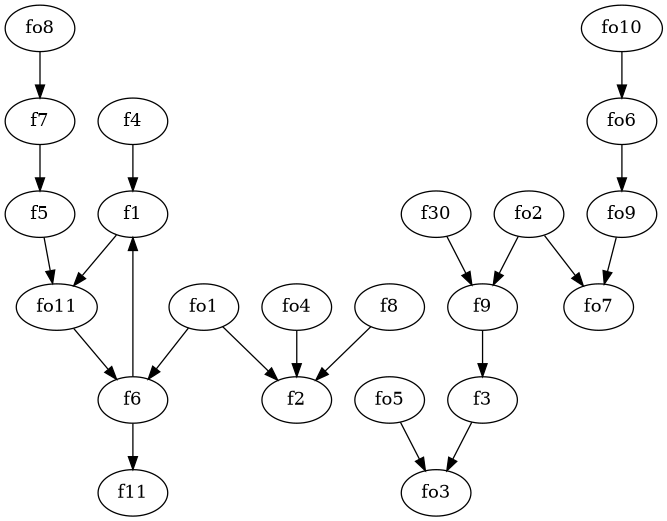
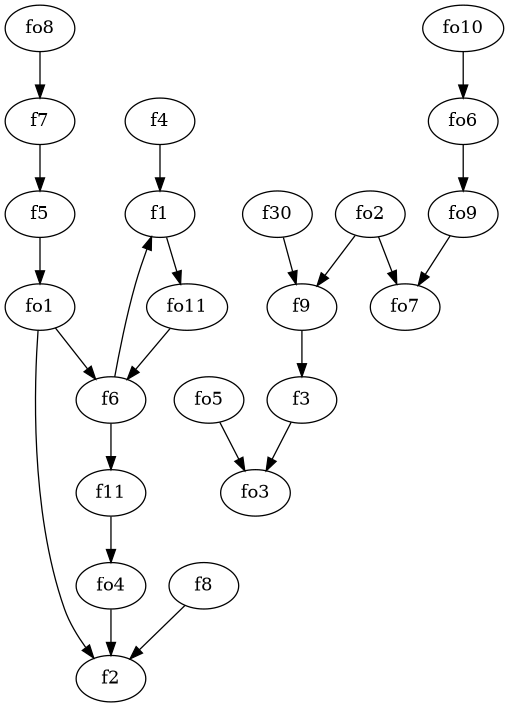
(47, 254) -> (40, 254)
none -> (111, 533)
